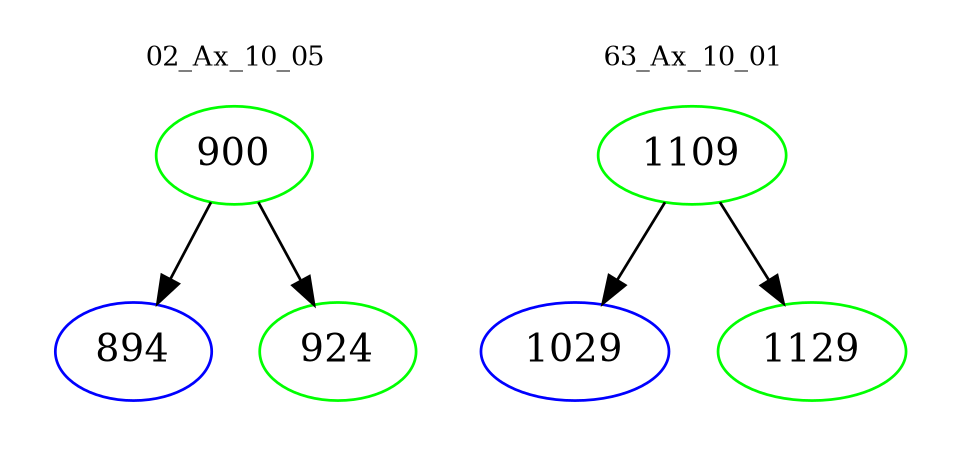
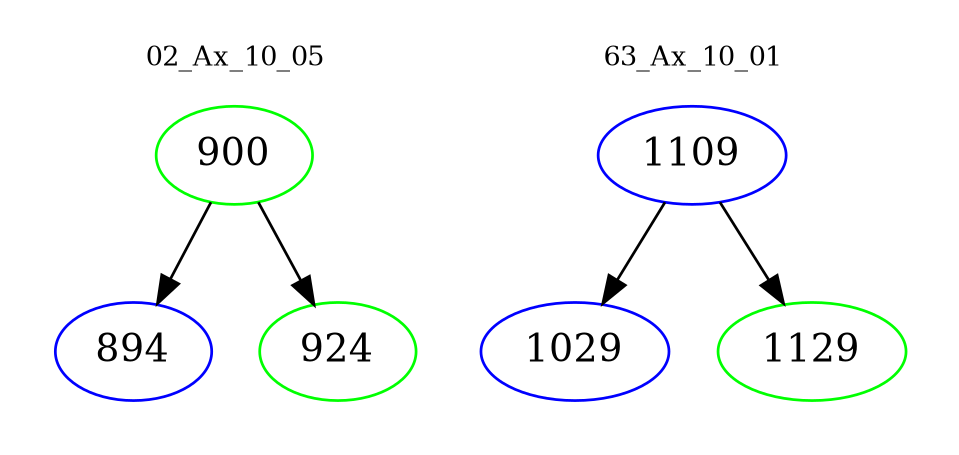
(692, 155) -> (692, 155)
